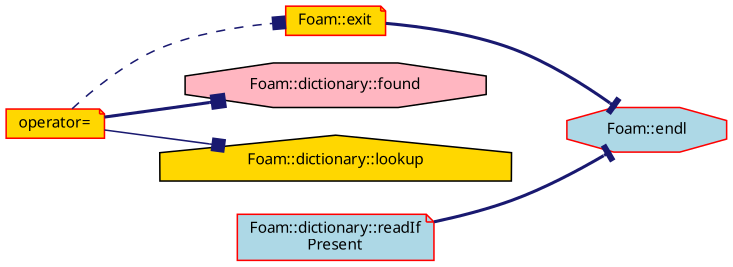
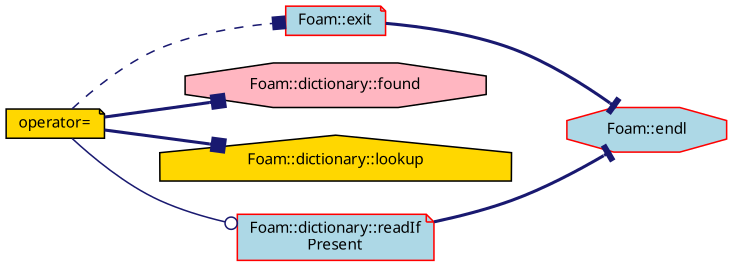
(336, 21) -> (336, 21)
(55, 124) -> (55, 124)
(157, 137) -> (157, 137)
none -> (142, 191)
